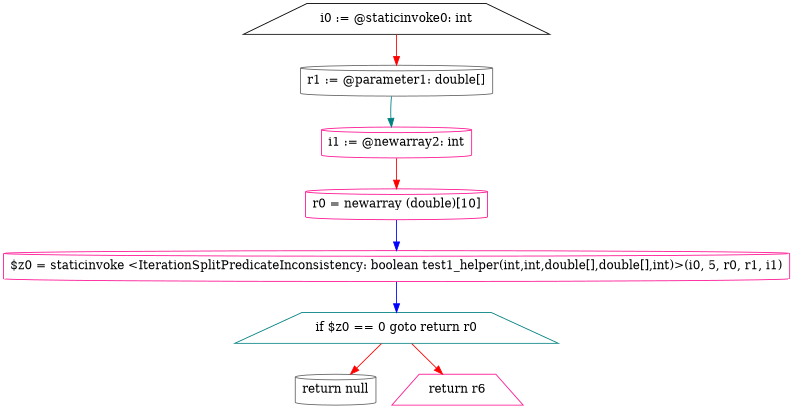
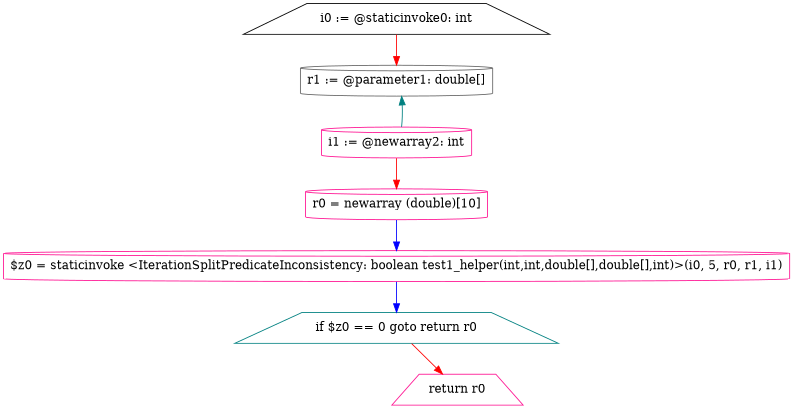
(391, 107) -> (402, 116)
(336, 390) -> none
(457, 390) -> (457, 390)
